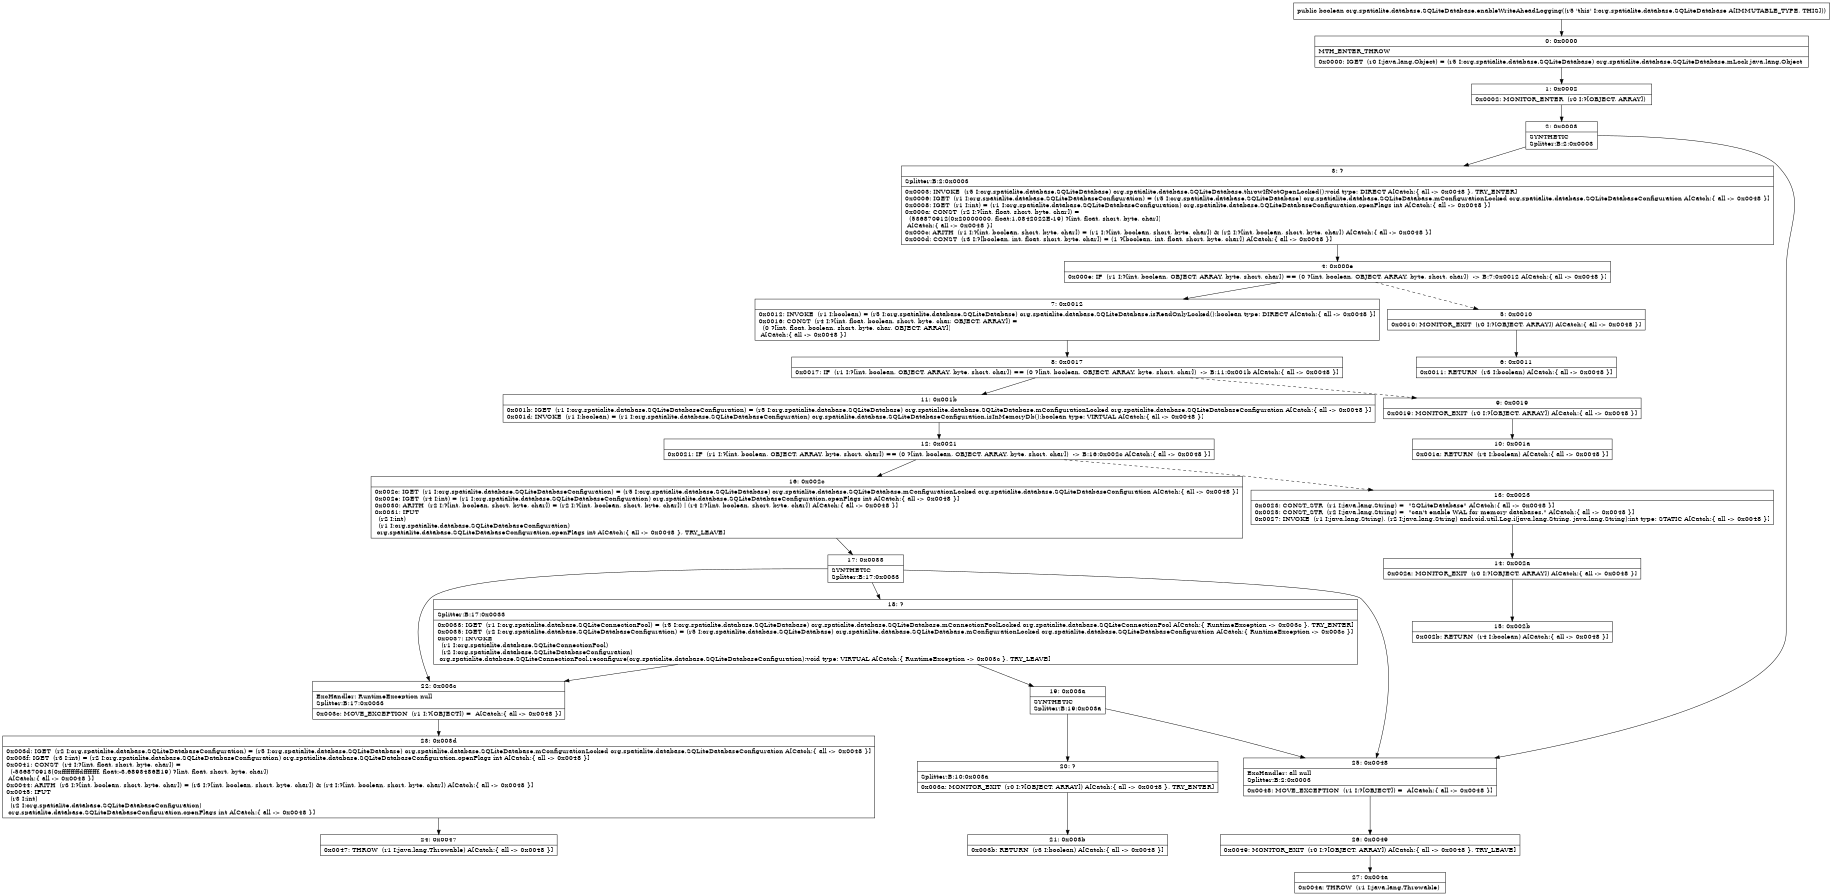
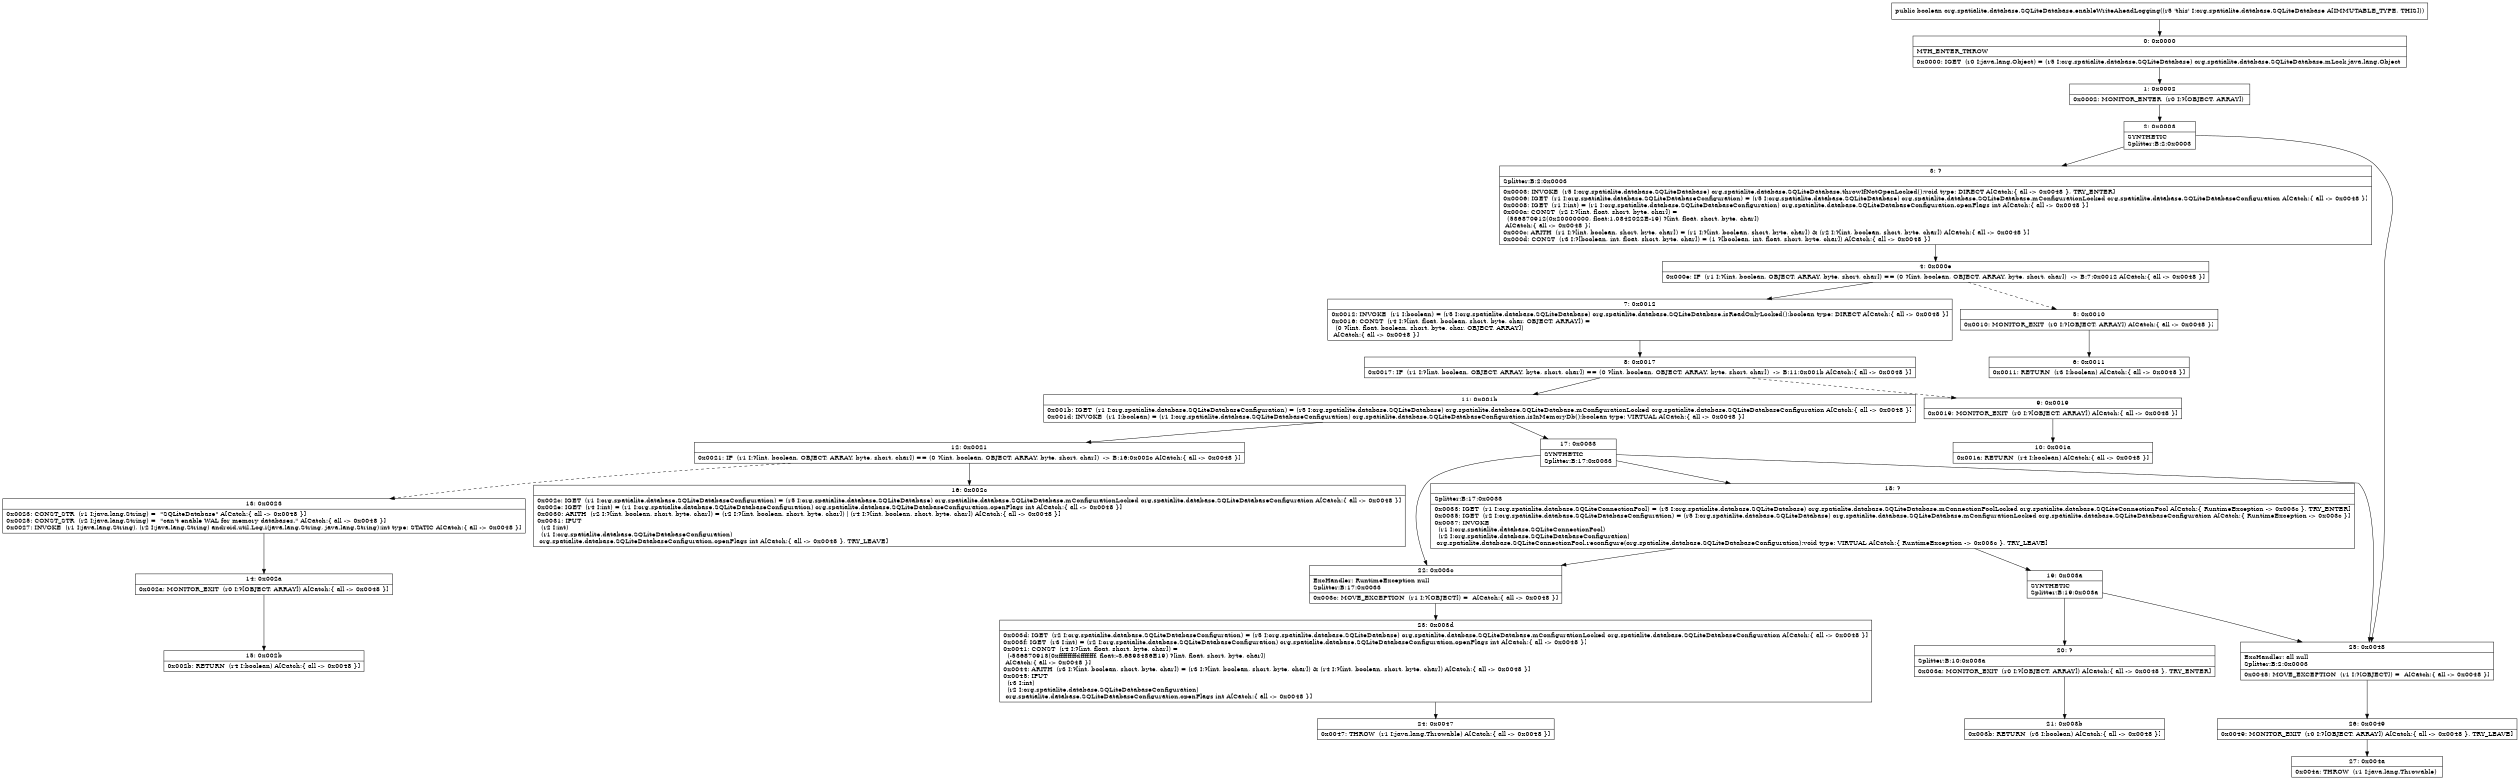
(843, 545) -> (1527, 430)
